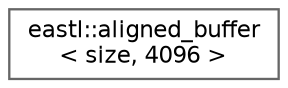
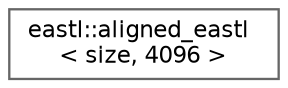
(144, 44) -> (144, 44)
